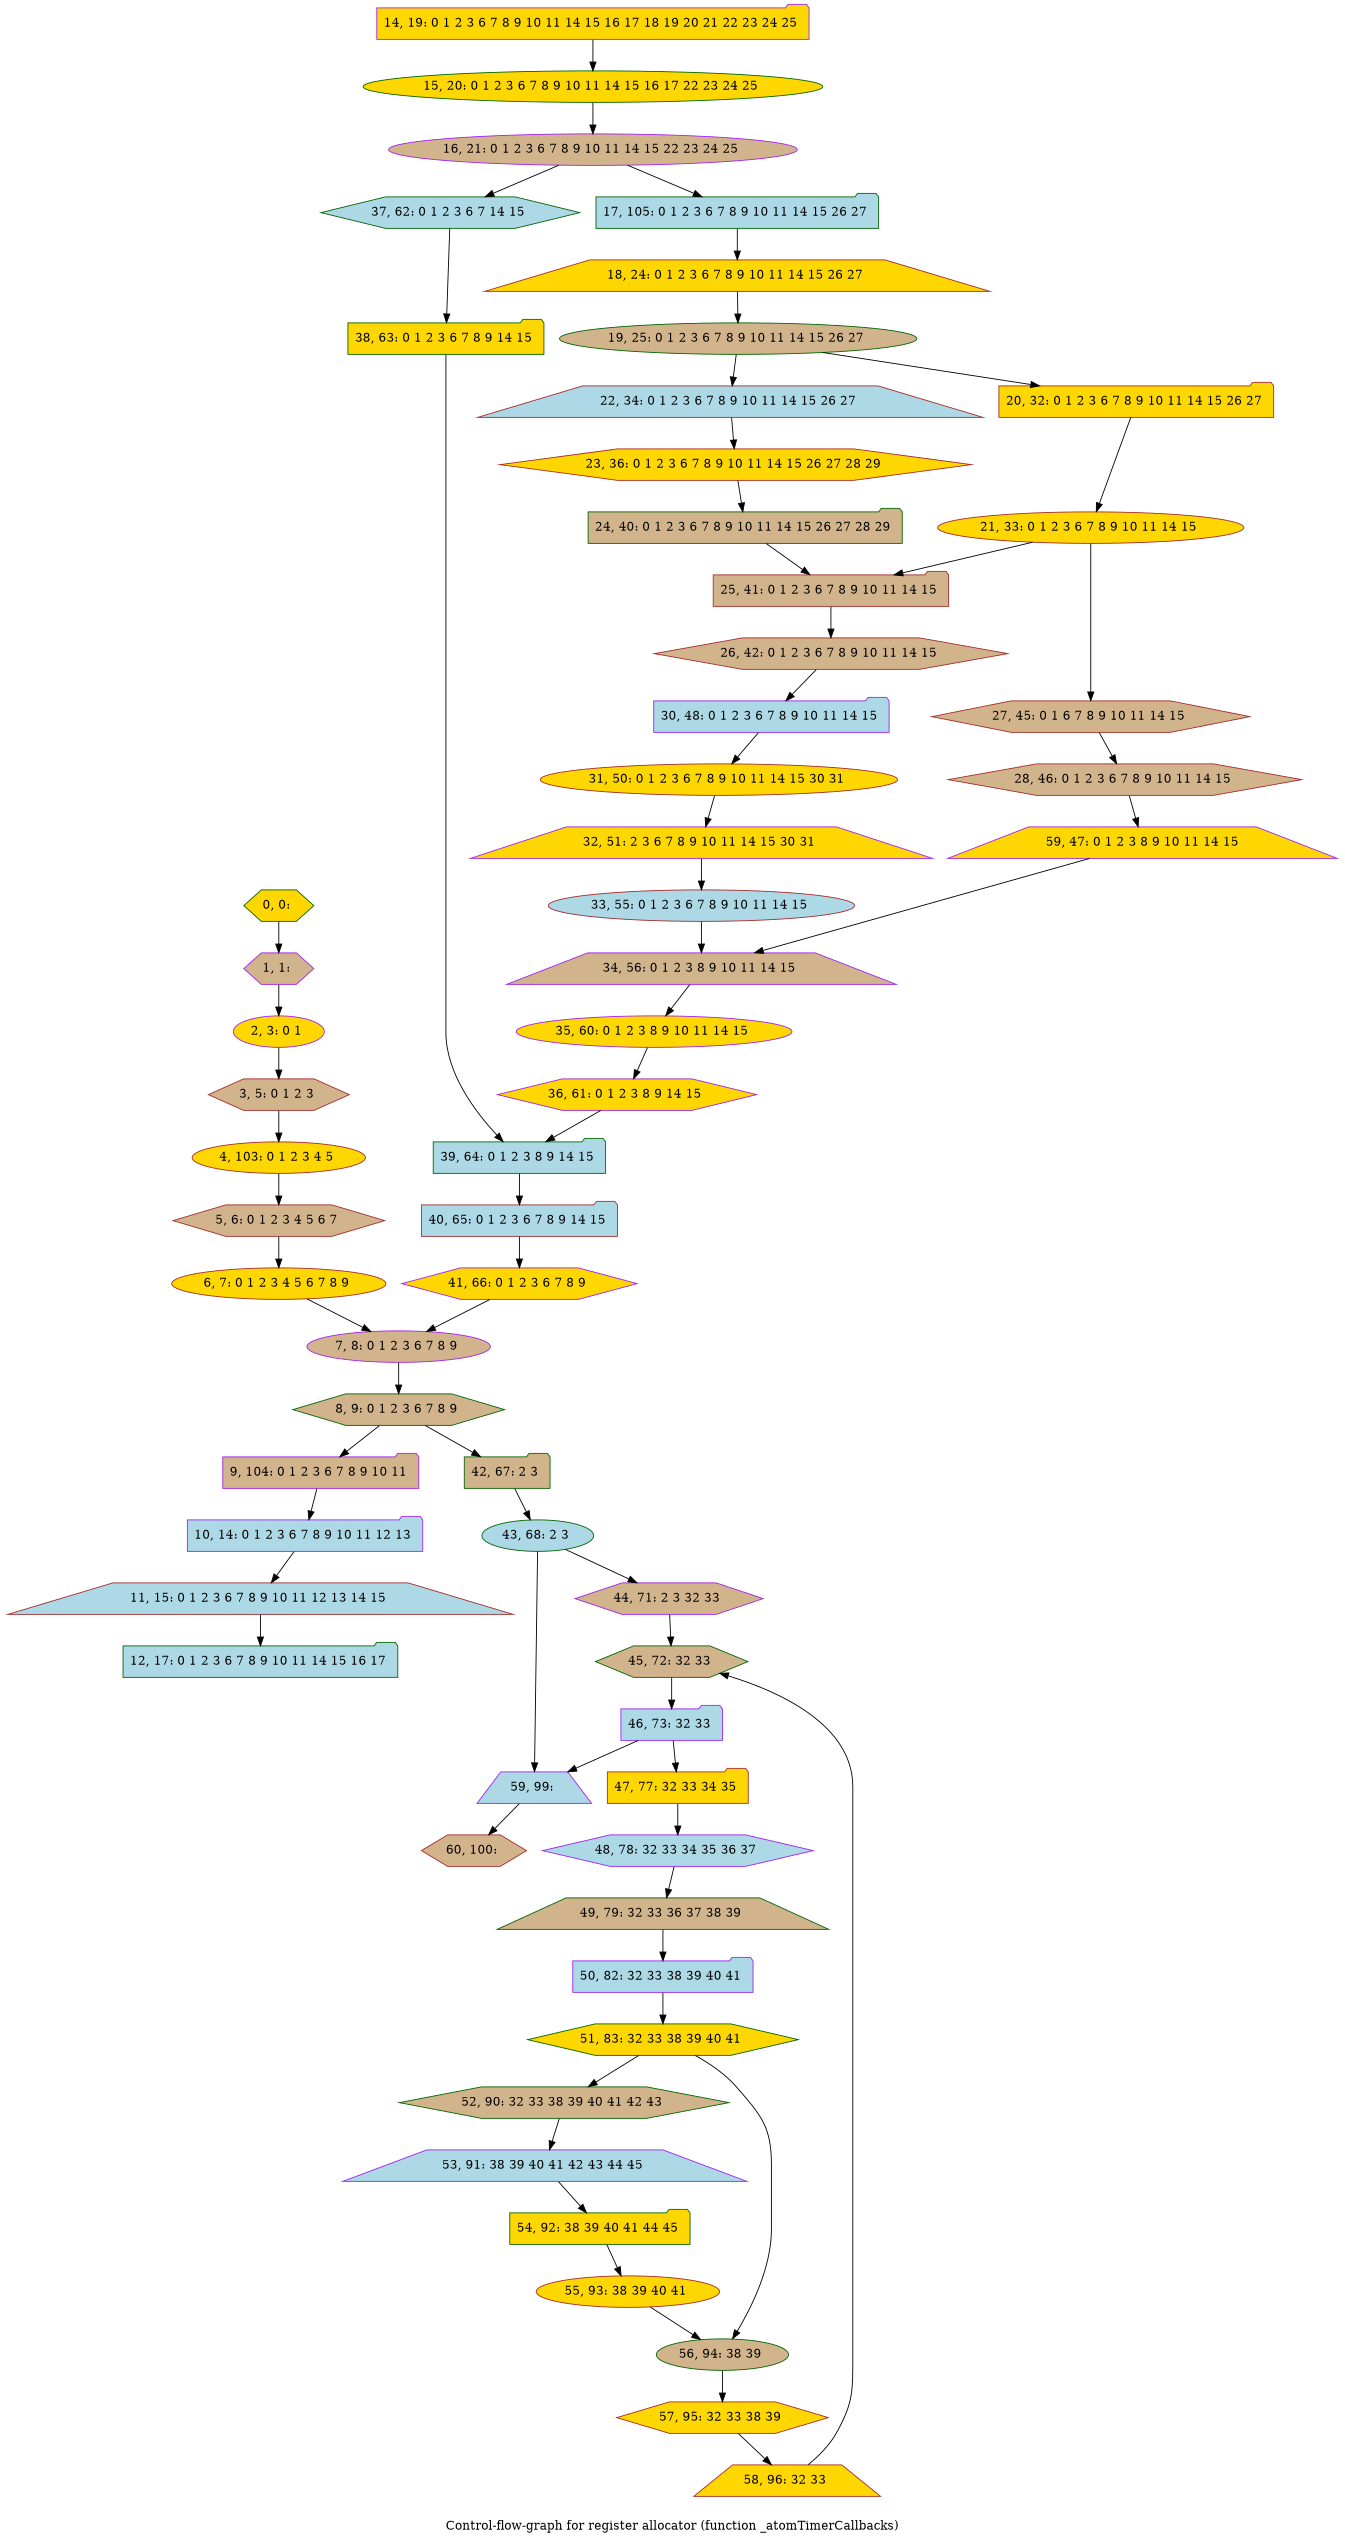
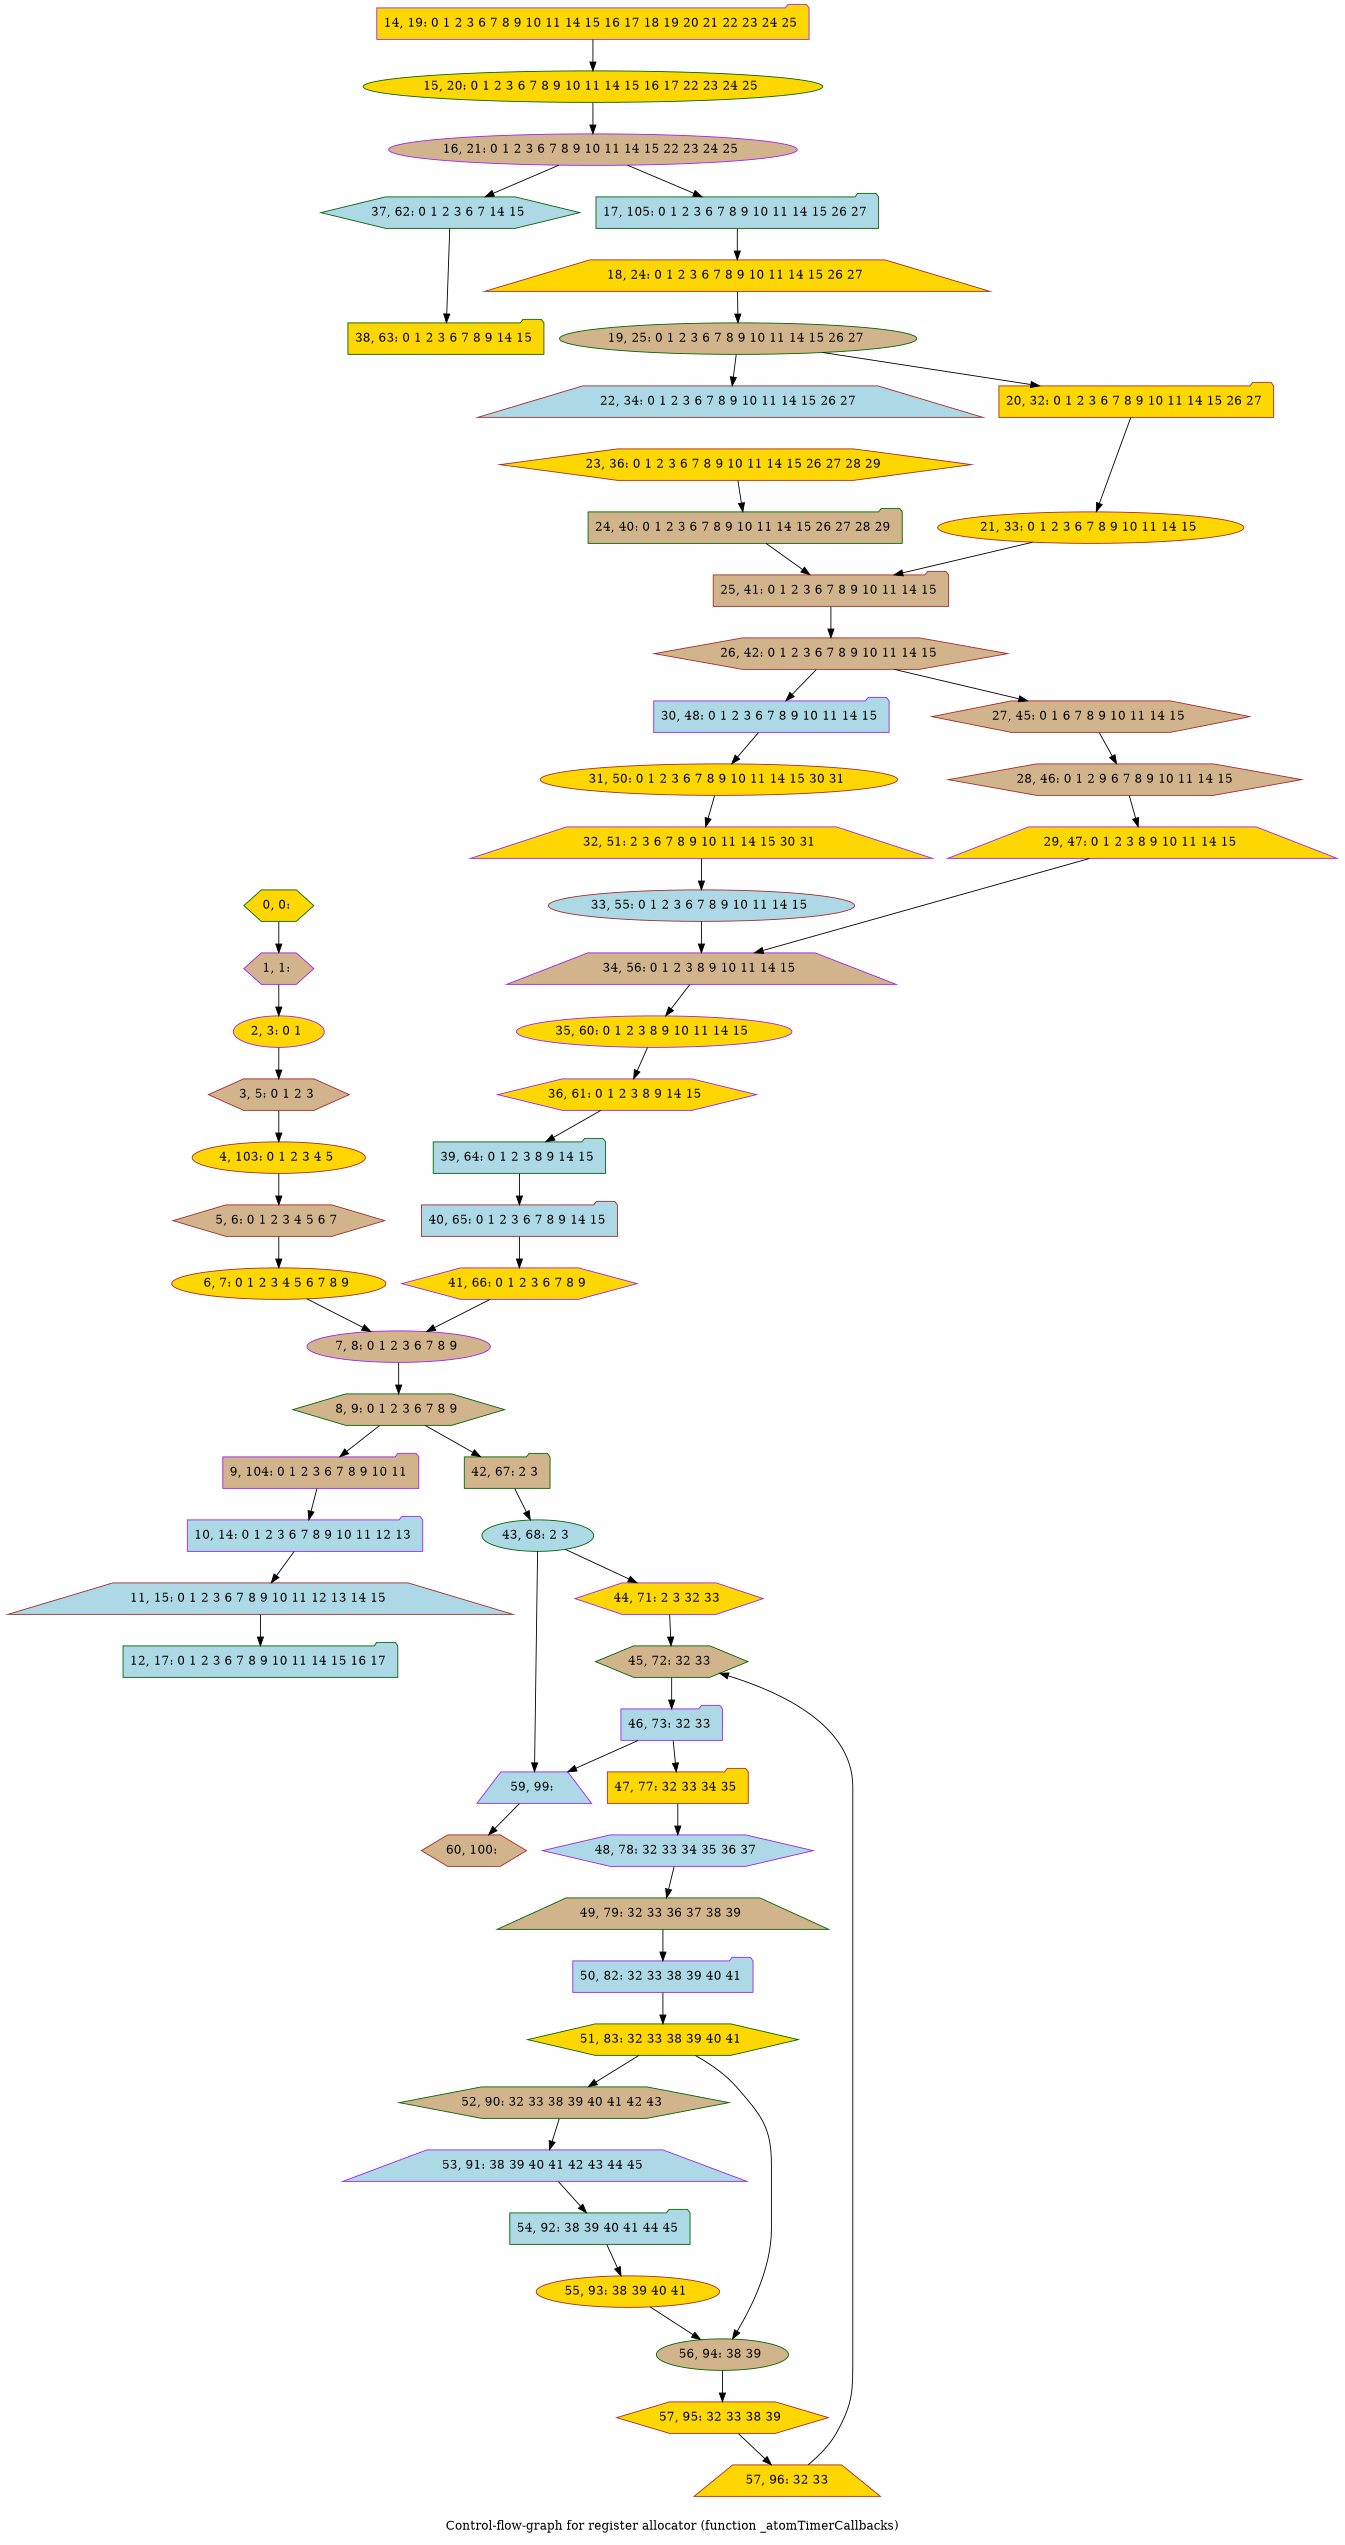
(733, 429) -> none
(1091, 618) -> (956, 684)
(446, 752) -> none
(1125, 780) -> (1125, 780)
(1142, 843) -> (1142, 843)
(669, 1599) -> (669, 1599)
(600, 2229) -> (600, 2229)
(787, 2481) -> (787, 2481)
